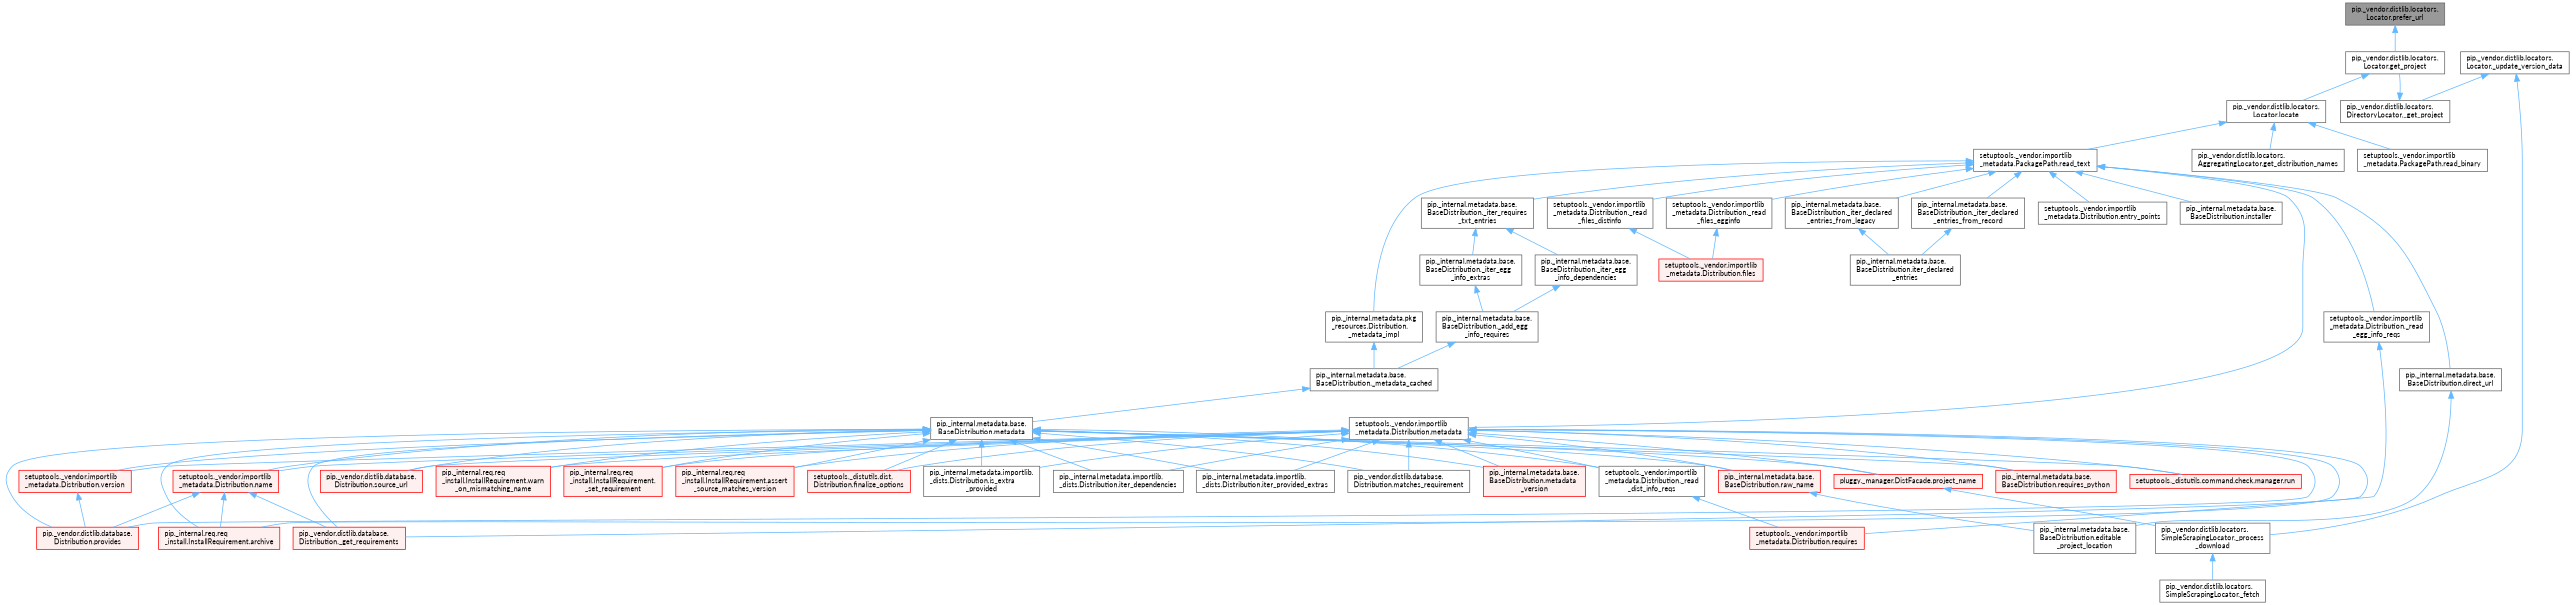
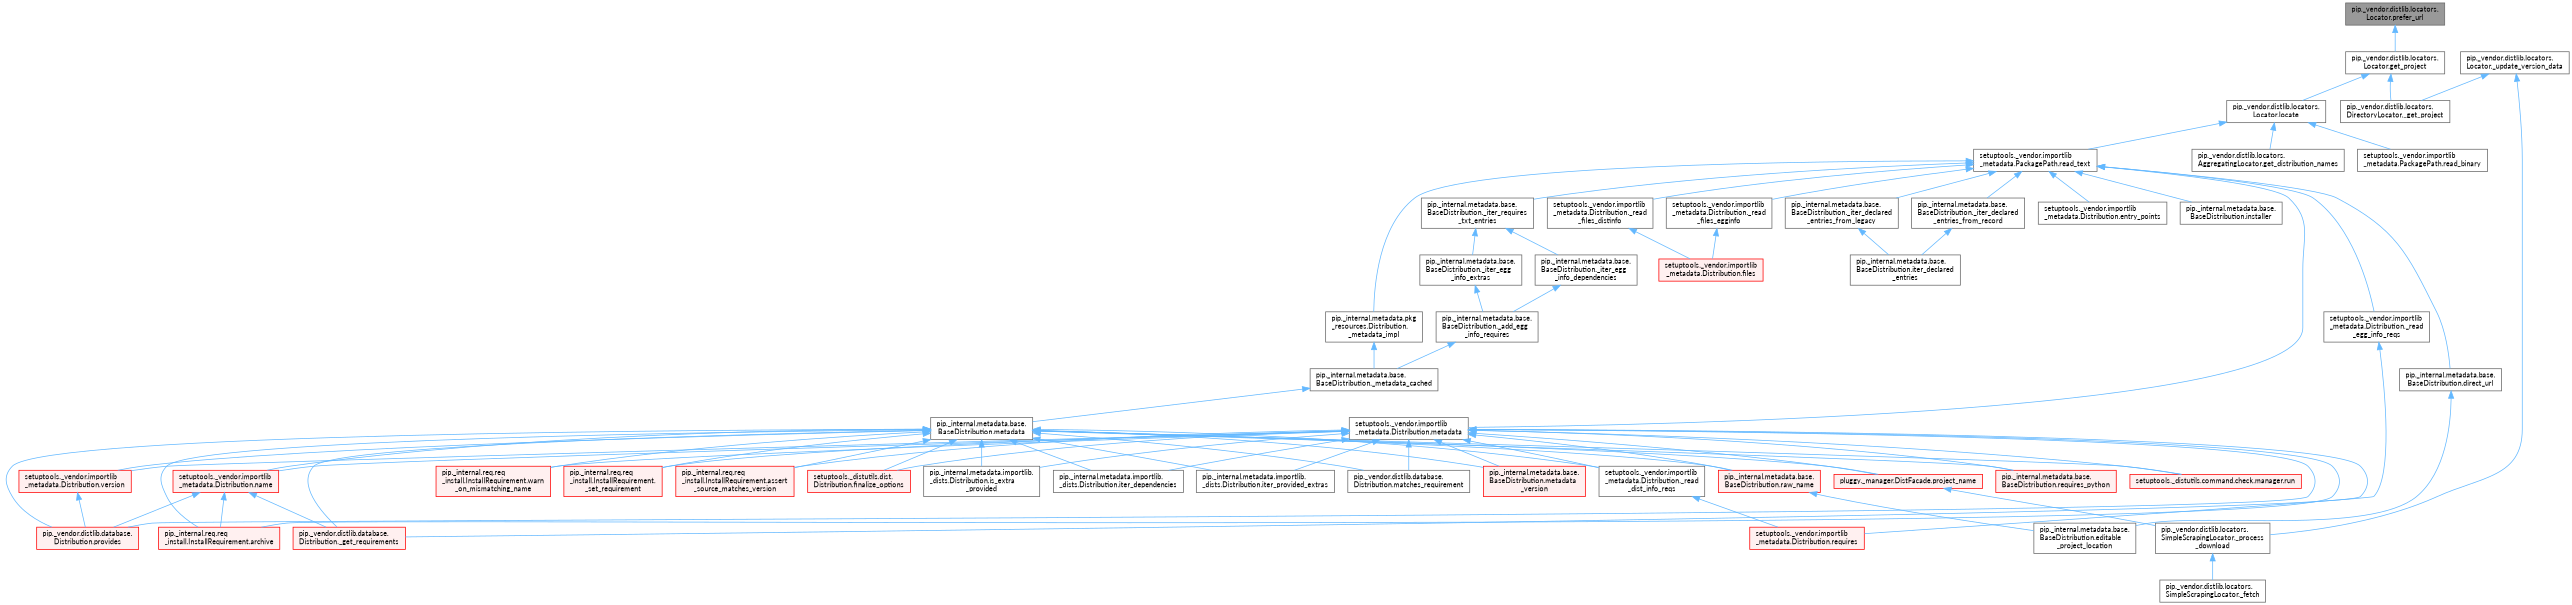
(2400, 84) -> (2390, 91)
(371, 481) -> none
